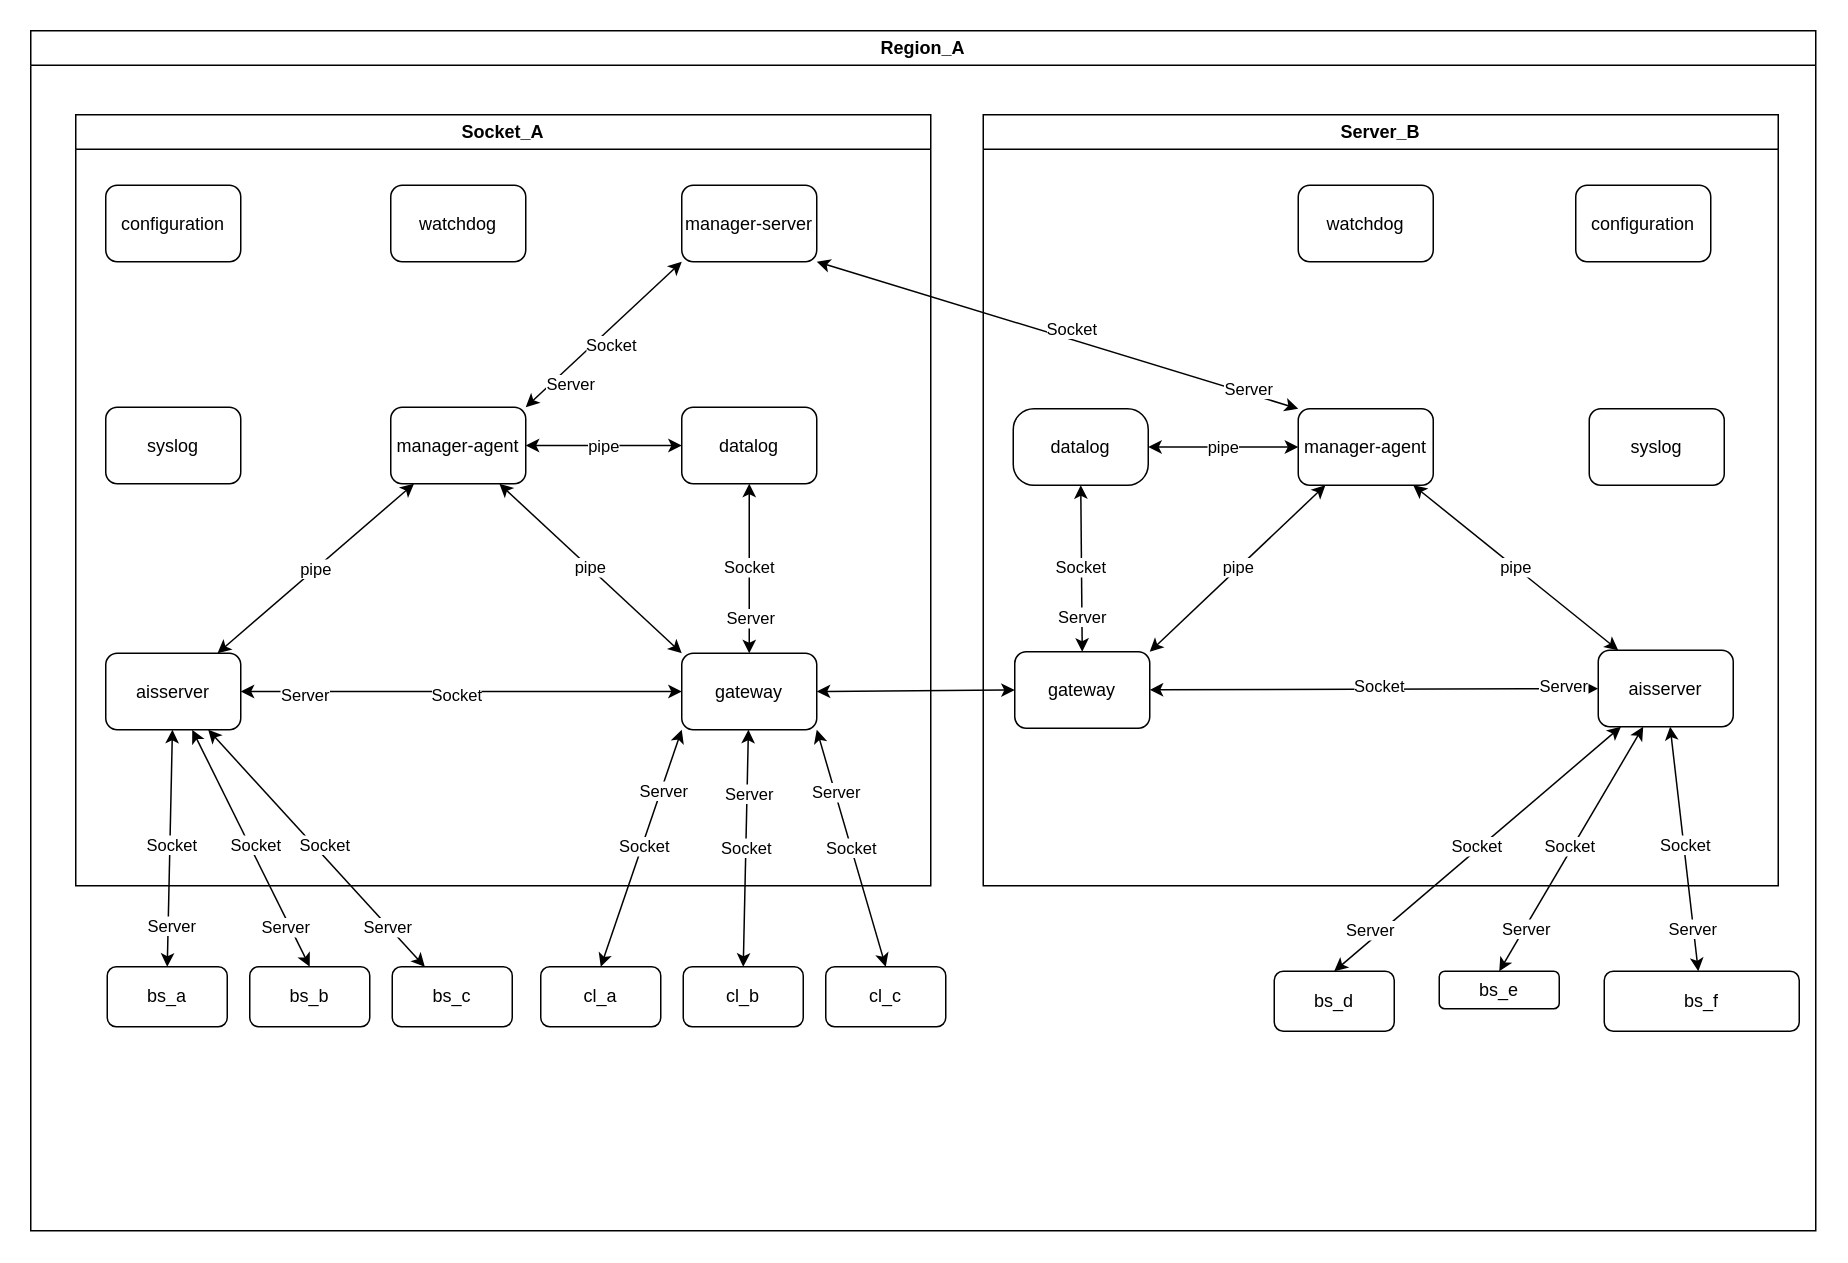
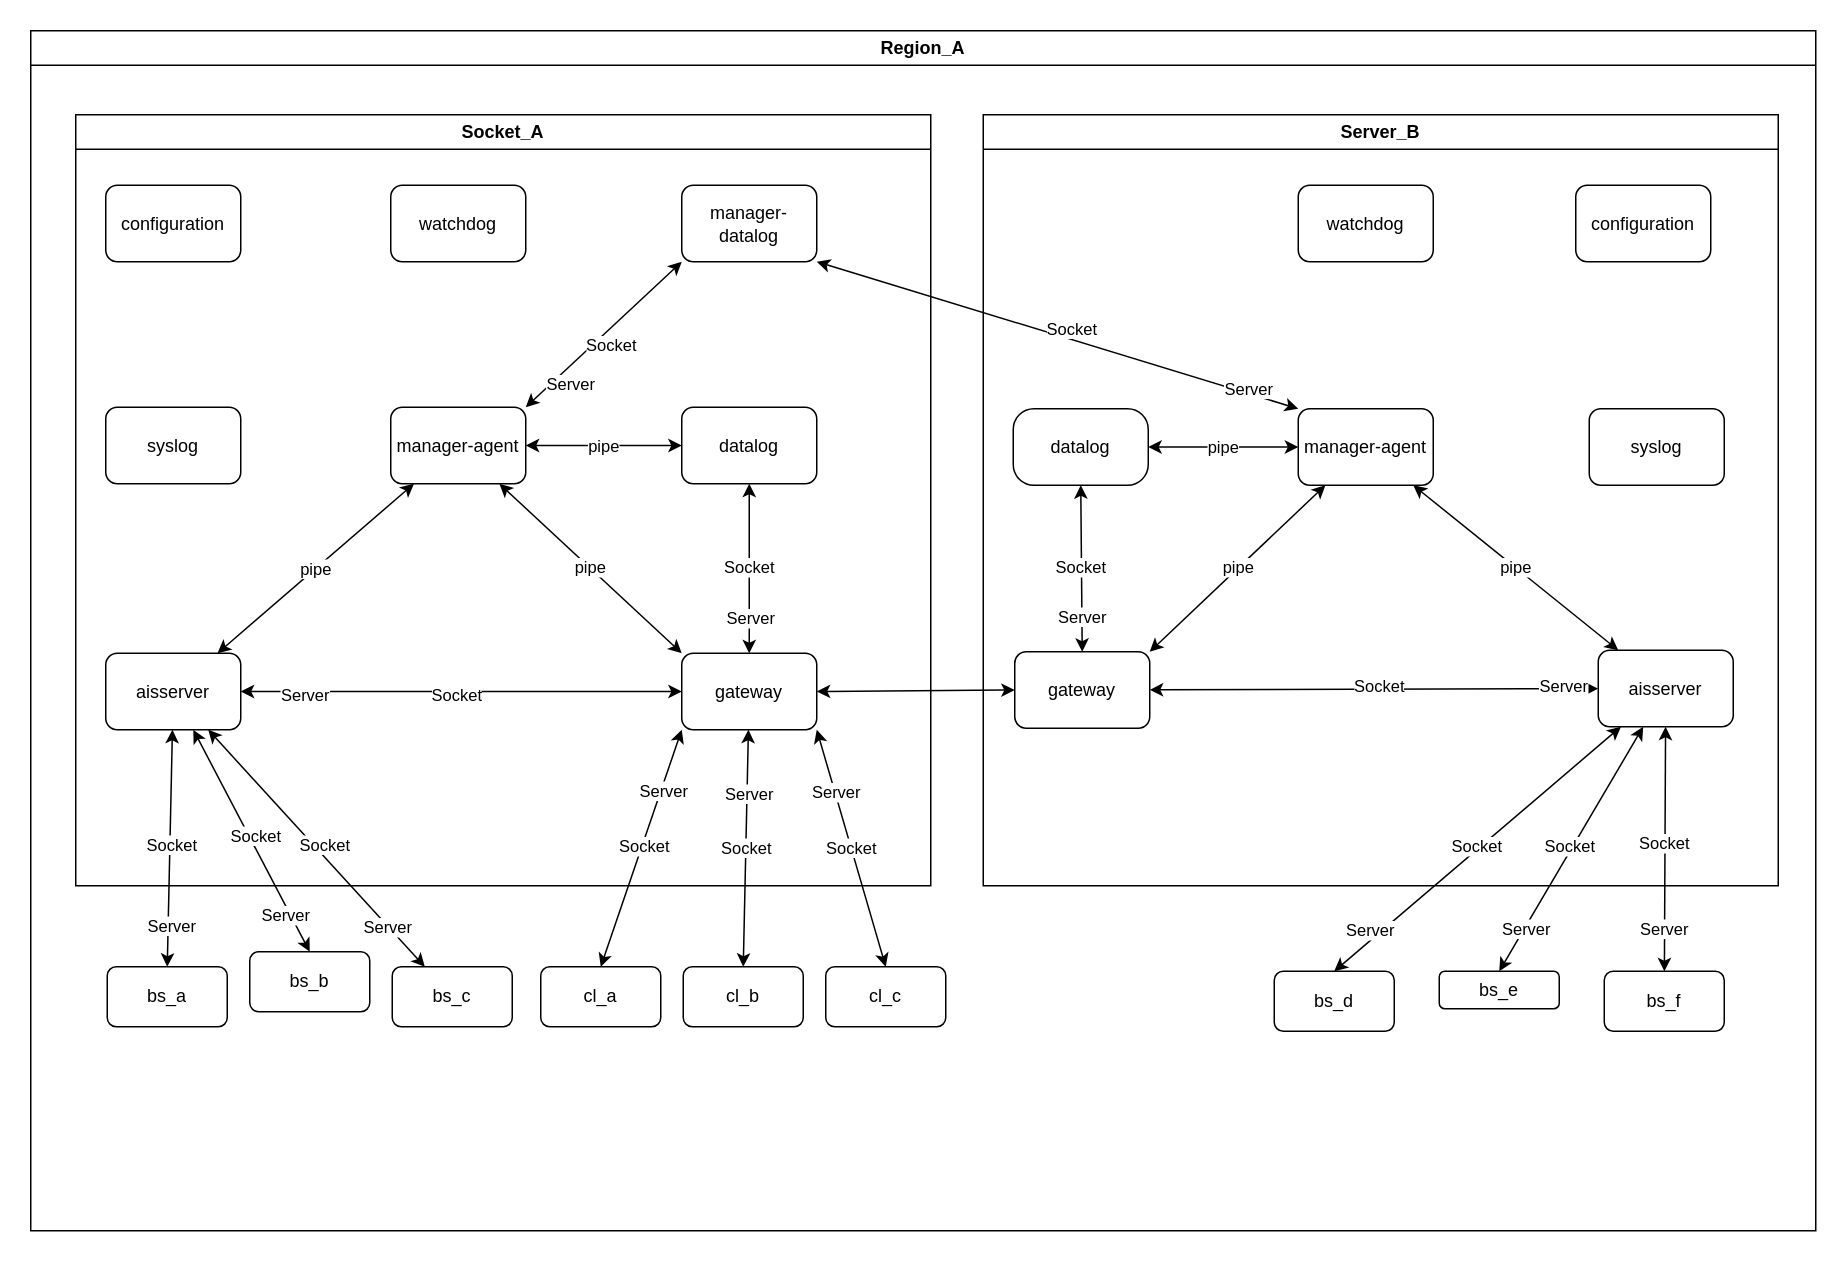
(749, 224) -> (749, 224)
(310, 997) -> (310, 982)
(1702, 1001) -> (1664, 1001)
